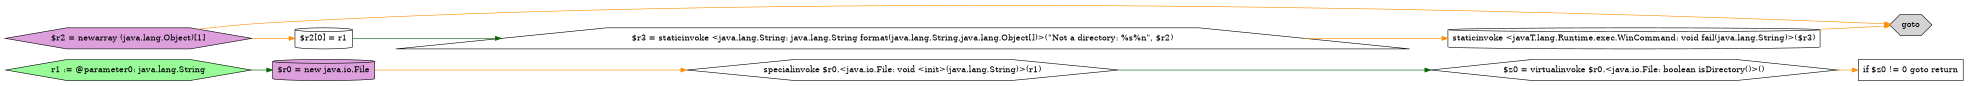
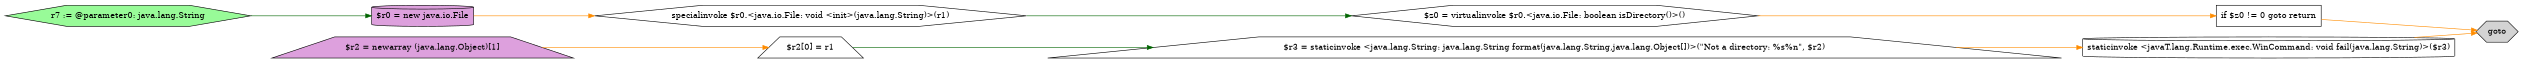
(1041, 6) -> (2396, 25)
(128, 38) -> (423, 47)
(324, 38) -> (811, 47)
(128, 70) -> (128, 16)
